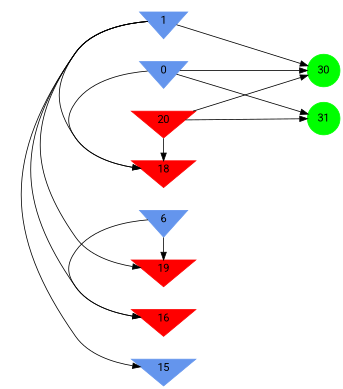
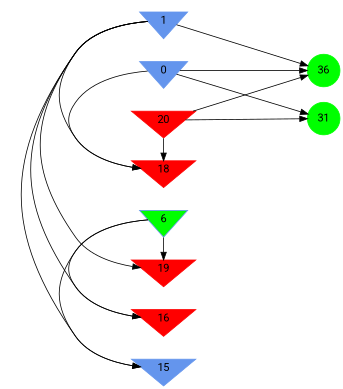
(324, 71) -> (324, 71)
(164, 219) -> (164, 219)
none -> (60, 286)
